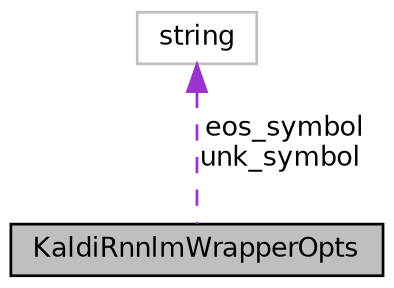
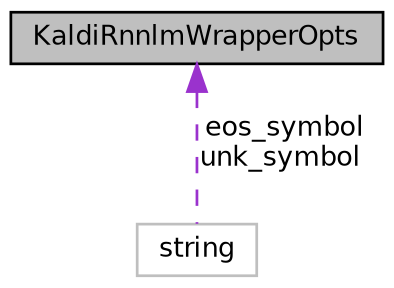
(197, 158) -> (197, 158)
